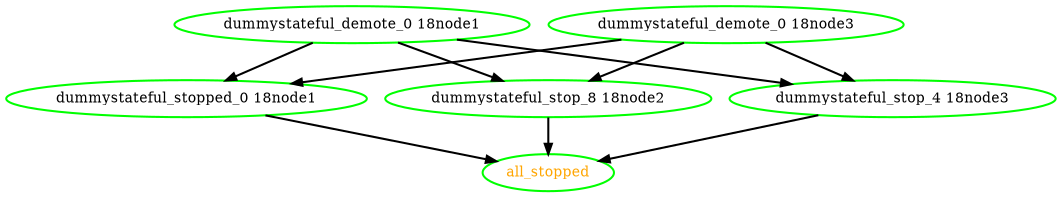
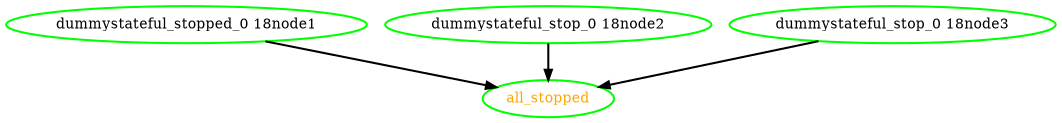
(352, 25) -> none
(726, 25) -> none
(548, 99) -> (548, 25)
(893, 99) -> (893, 25)
